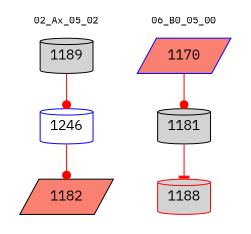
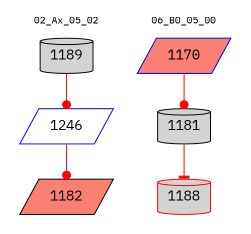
(67, 126) -> (67, 126)
